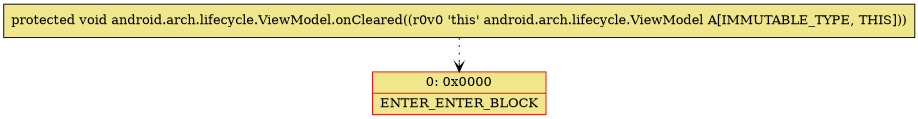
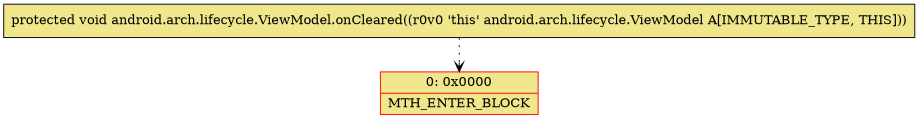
(459, 103) -> (459, 103)
